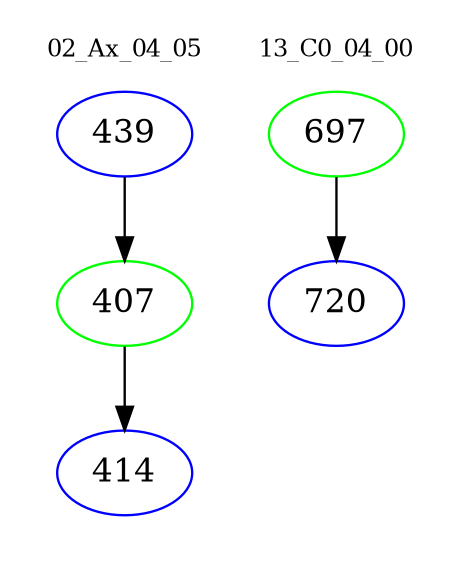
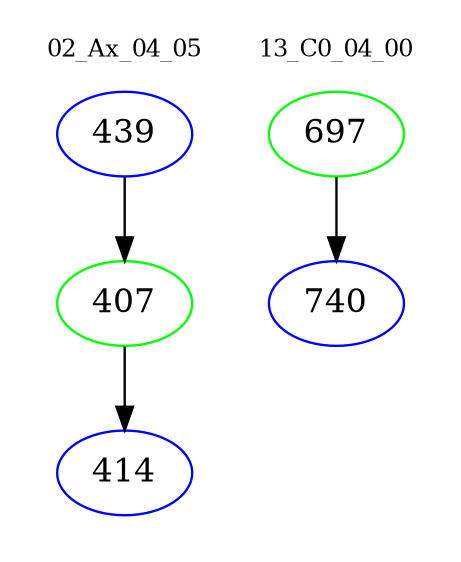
(336, 304) -> (336, 304)
